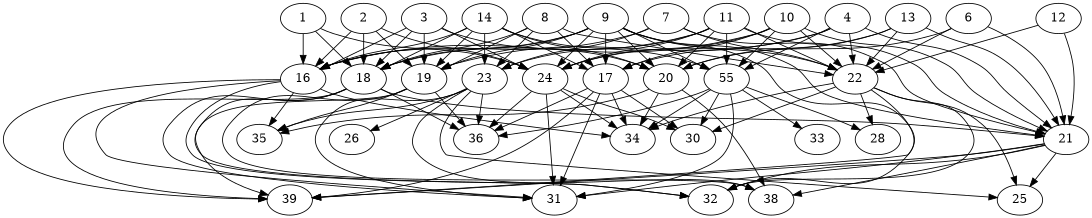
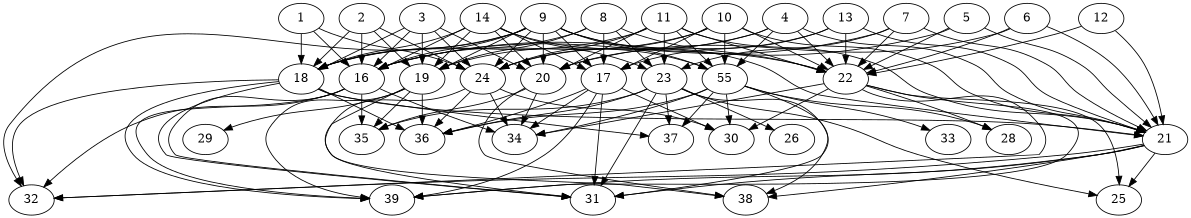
none -> (967, 18)
none -> (205, 139)
none -> (671, 139)
